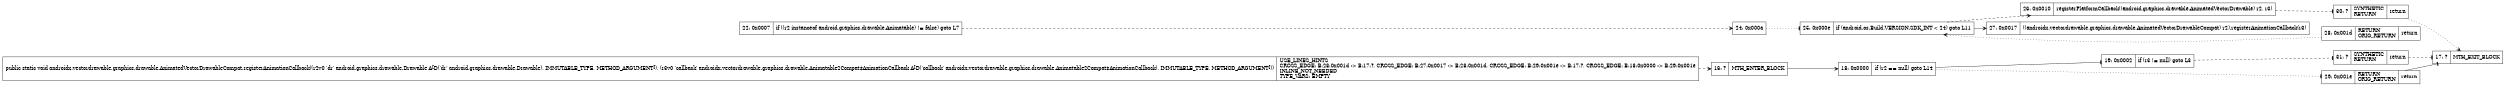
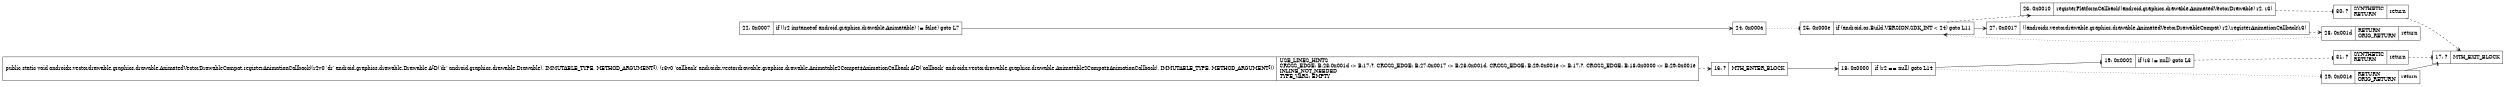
(1346, 28) -> (1346, 28)
(2433, 31) -> (2433, 31)
none -> (2314, 32)
